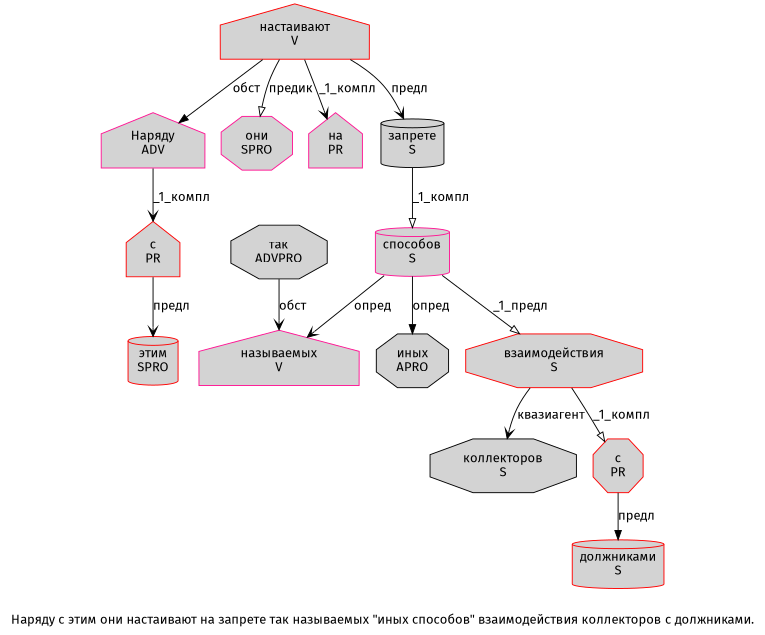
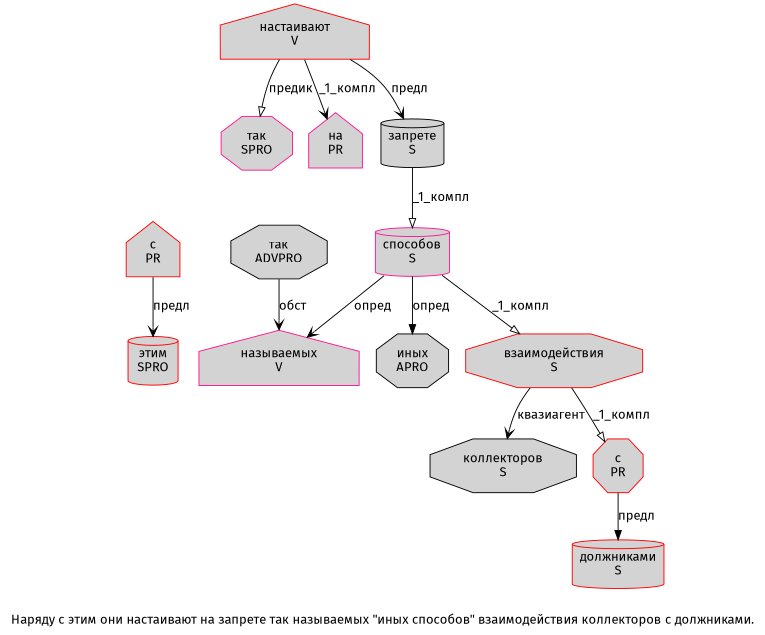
(153, 143) -> none
(257, 143) -> (257, 143)
(521, 306) -> (521, 306)
